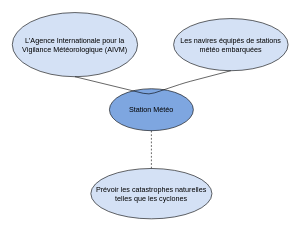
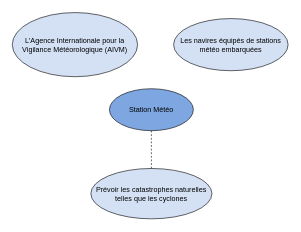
(153, 93) -> none
